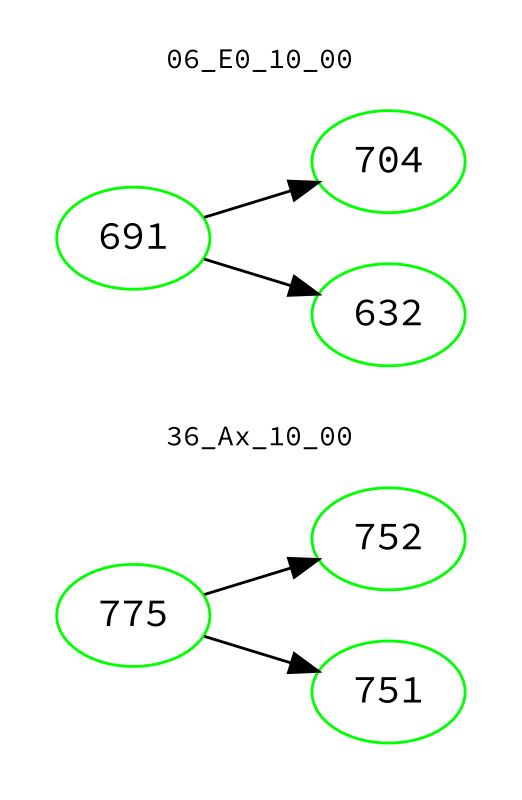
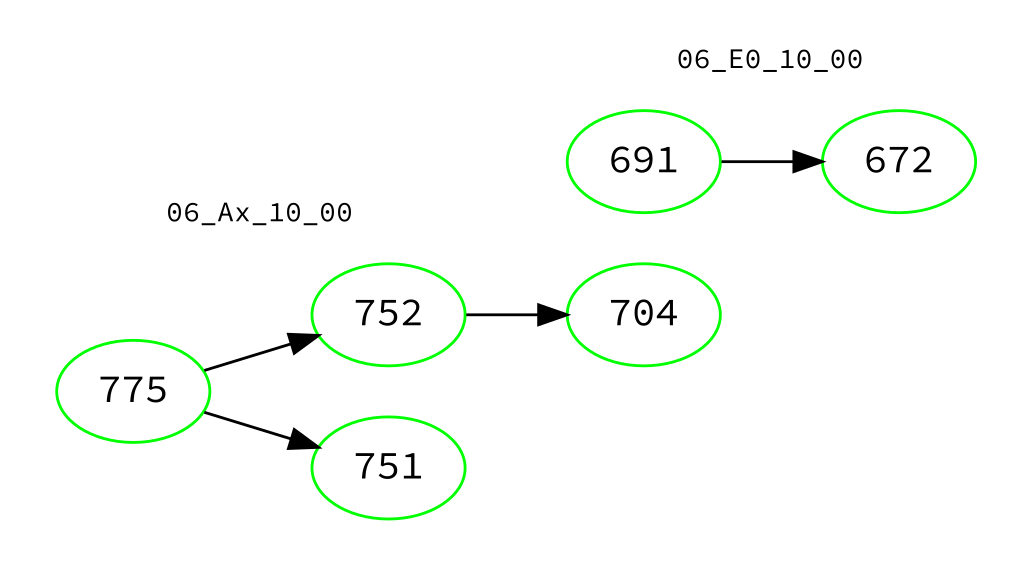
(248, 204) -> (506, 315)
(389, 315) -> (899, 162)
(261, 438) -> (261, 214)
